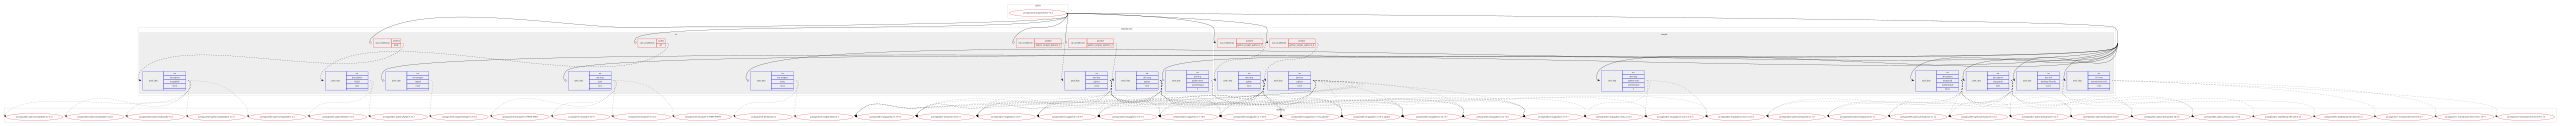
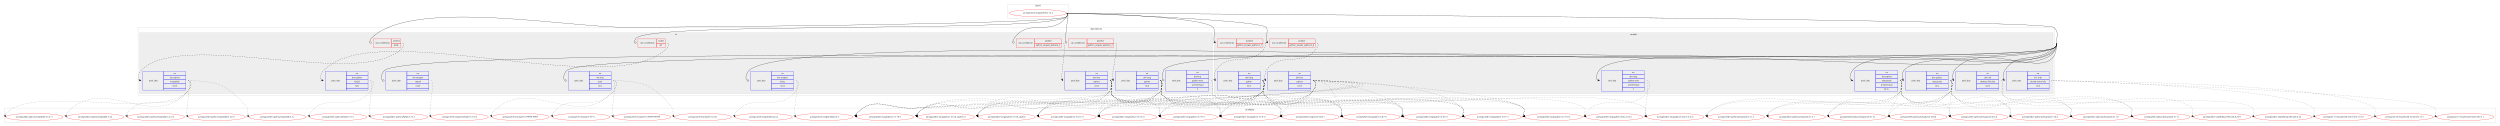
(764, 117) -> (824, 117)
(1615, 117) -> none
